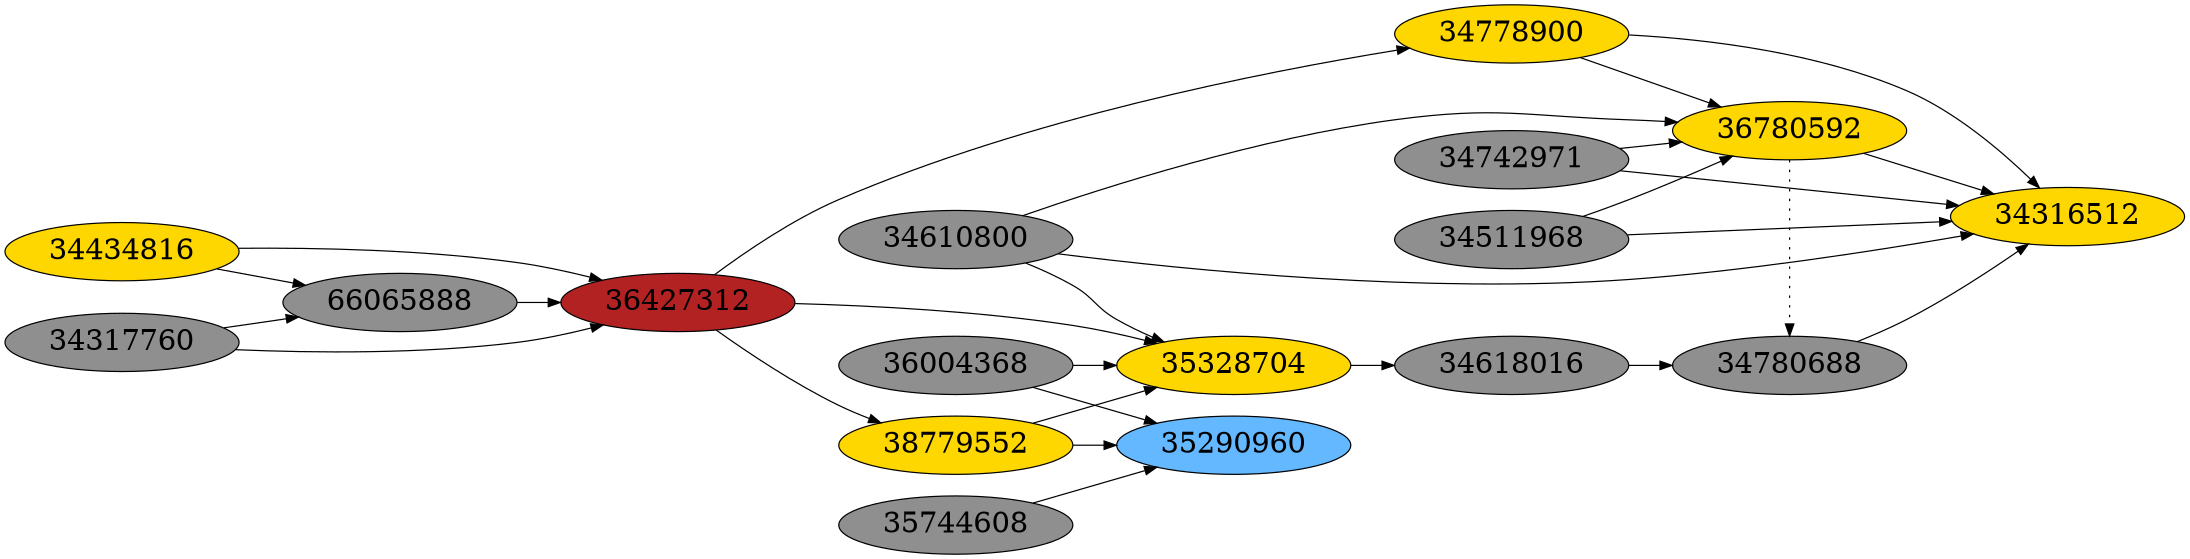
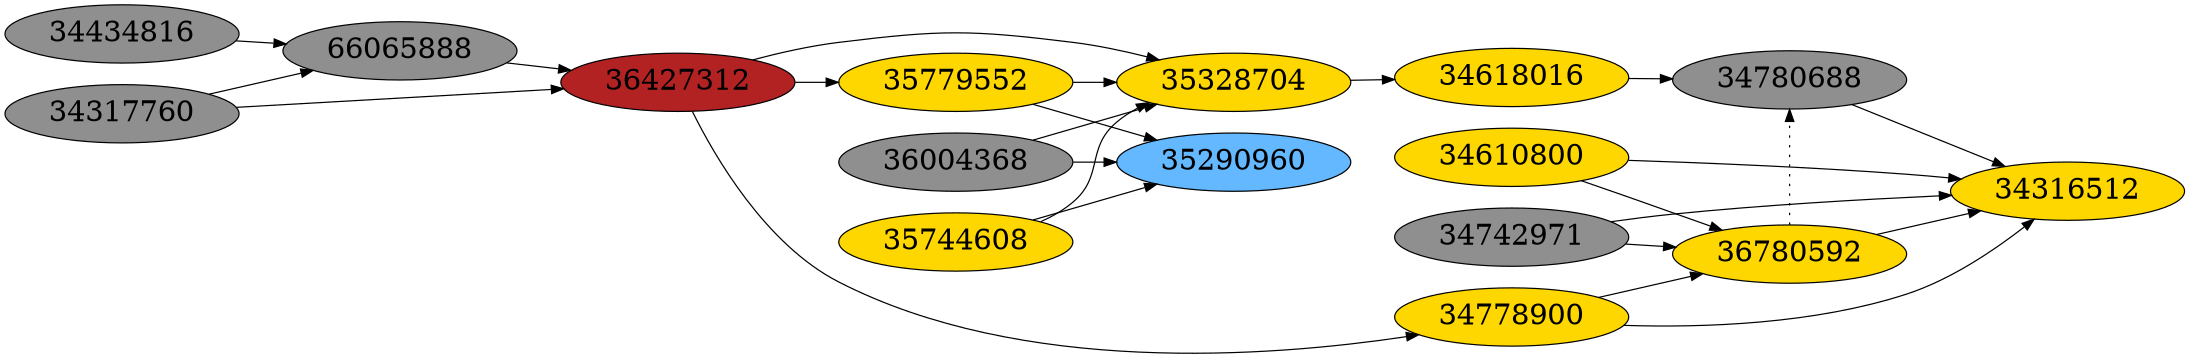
(956, 240) -> (1512, 157)
(1512, 240) -> none
(122, 252) -> (122, 34)
(415, 253) -> none
(1090, 298) -> (1092, 172)
(1512, 365) -> (1512, 77)
(956, 445) -> (956, 82)
(956, 525) -> (956, 242)
